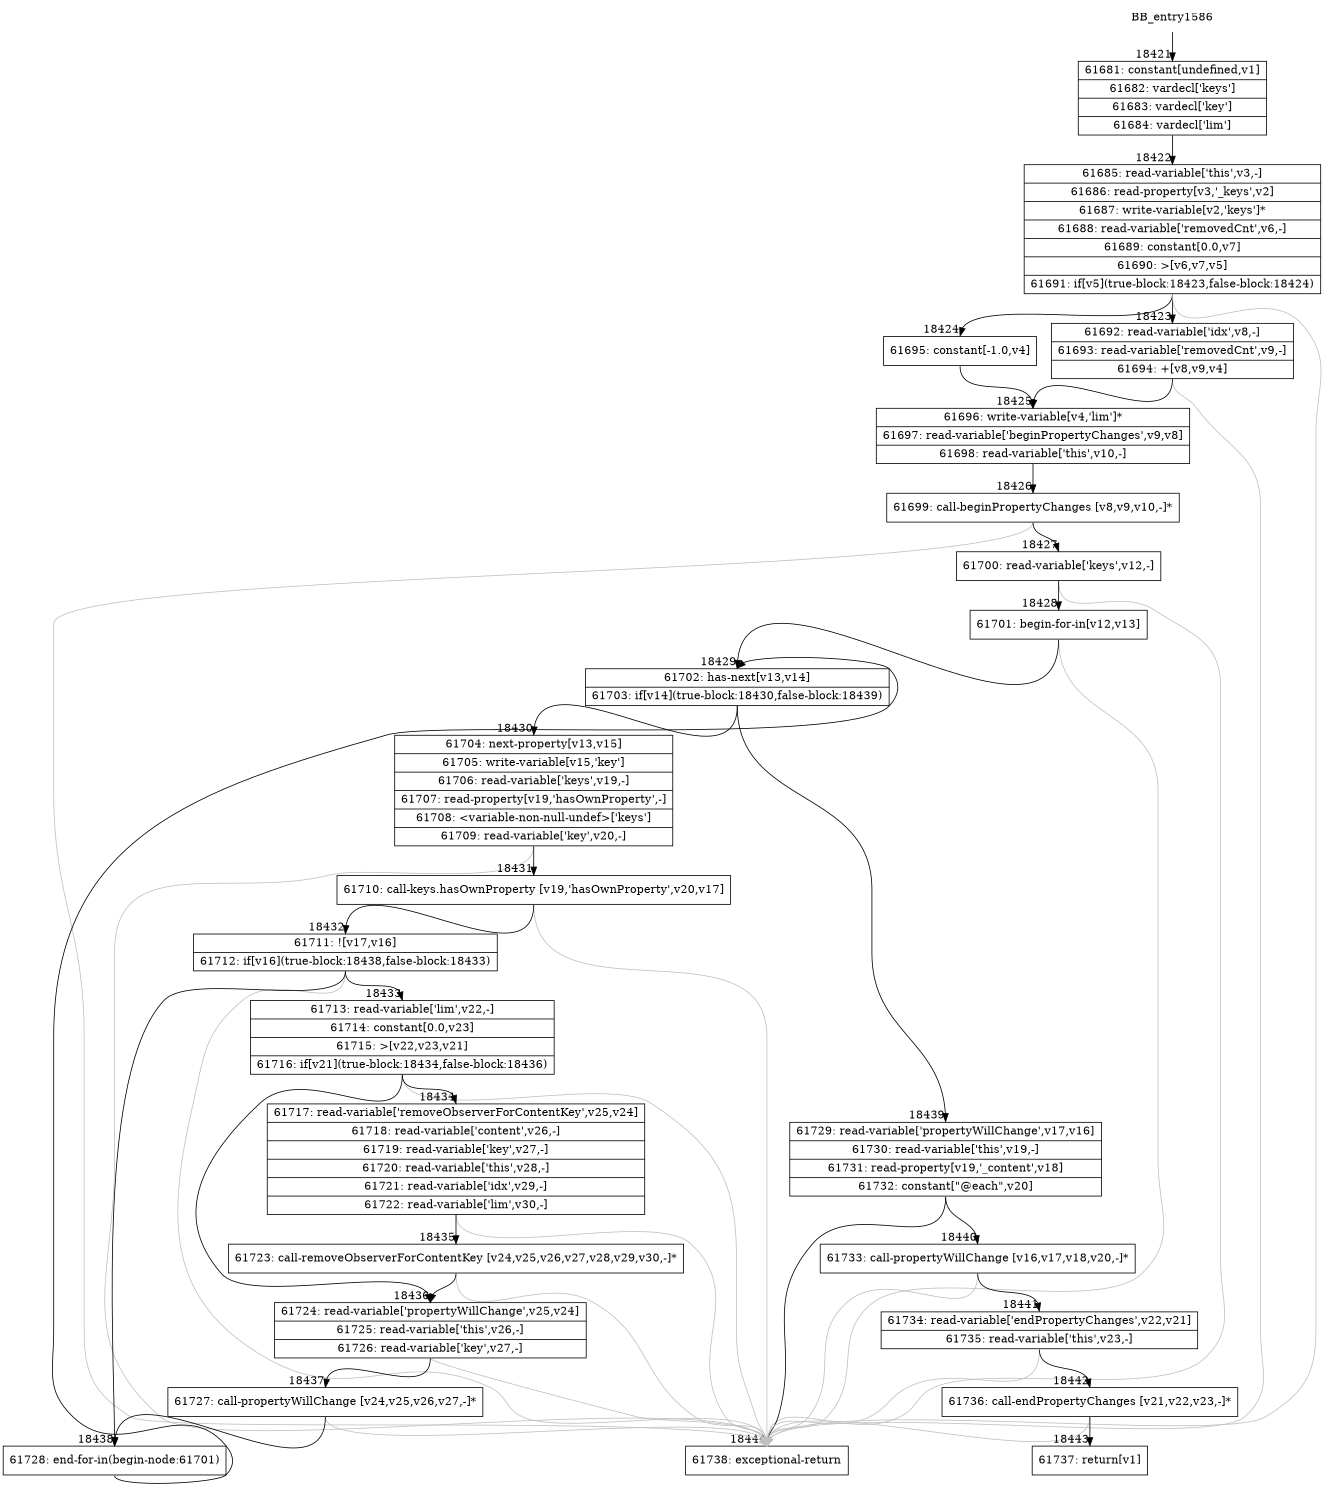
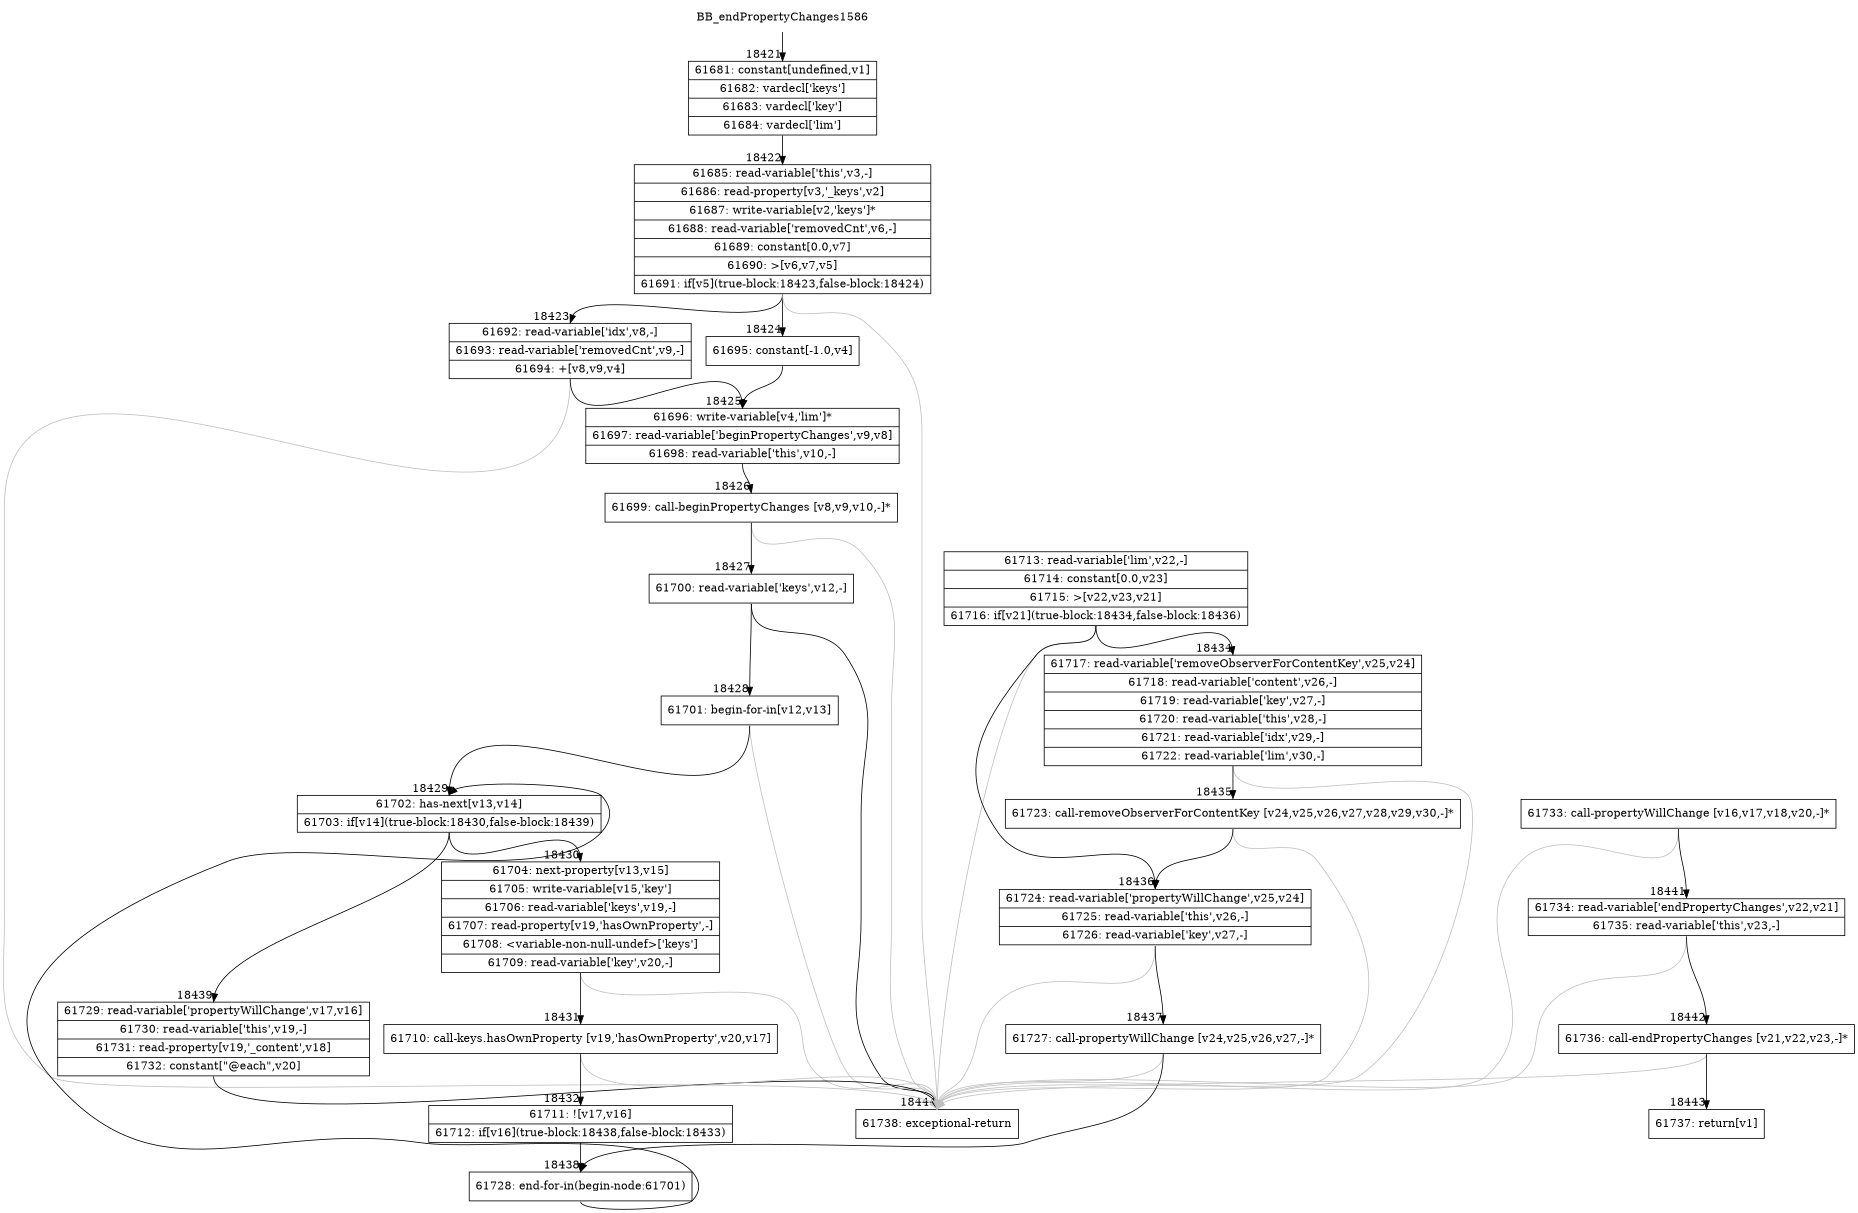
(1172, 18) -> (783, 18)
(370, 986) -> none
(1221, 1149) -> (861, 839)
(958, 1218) -> none
(265, 1357) -> none
